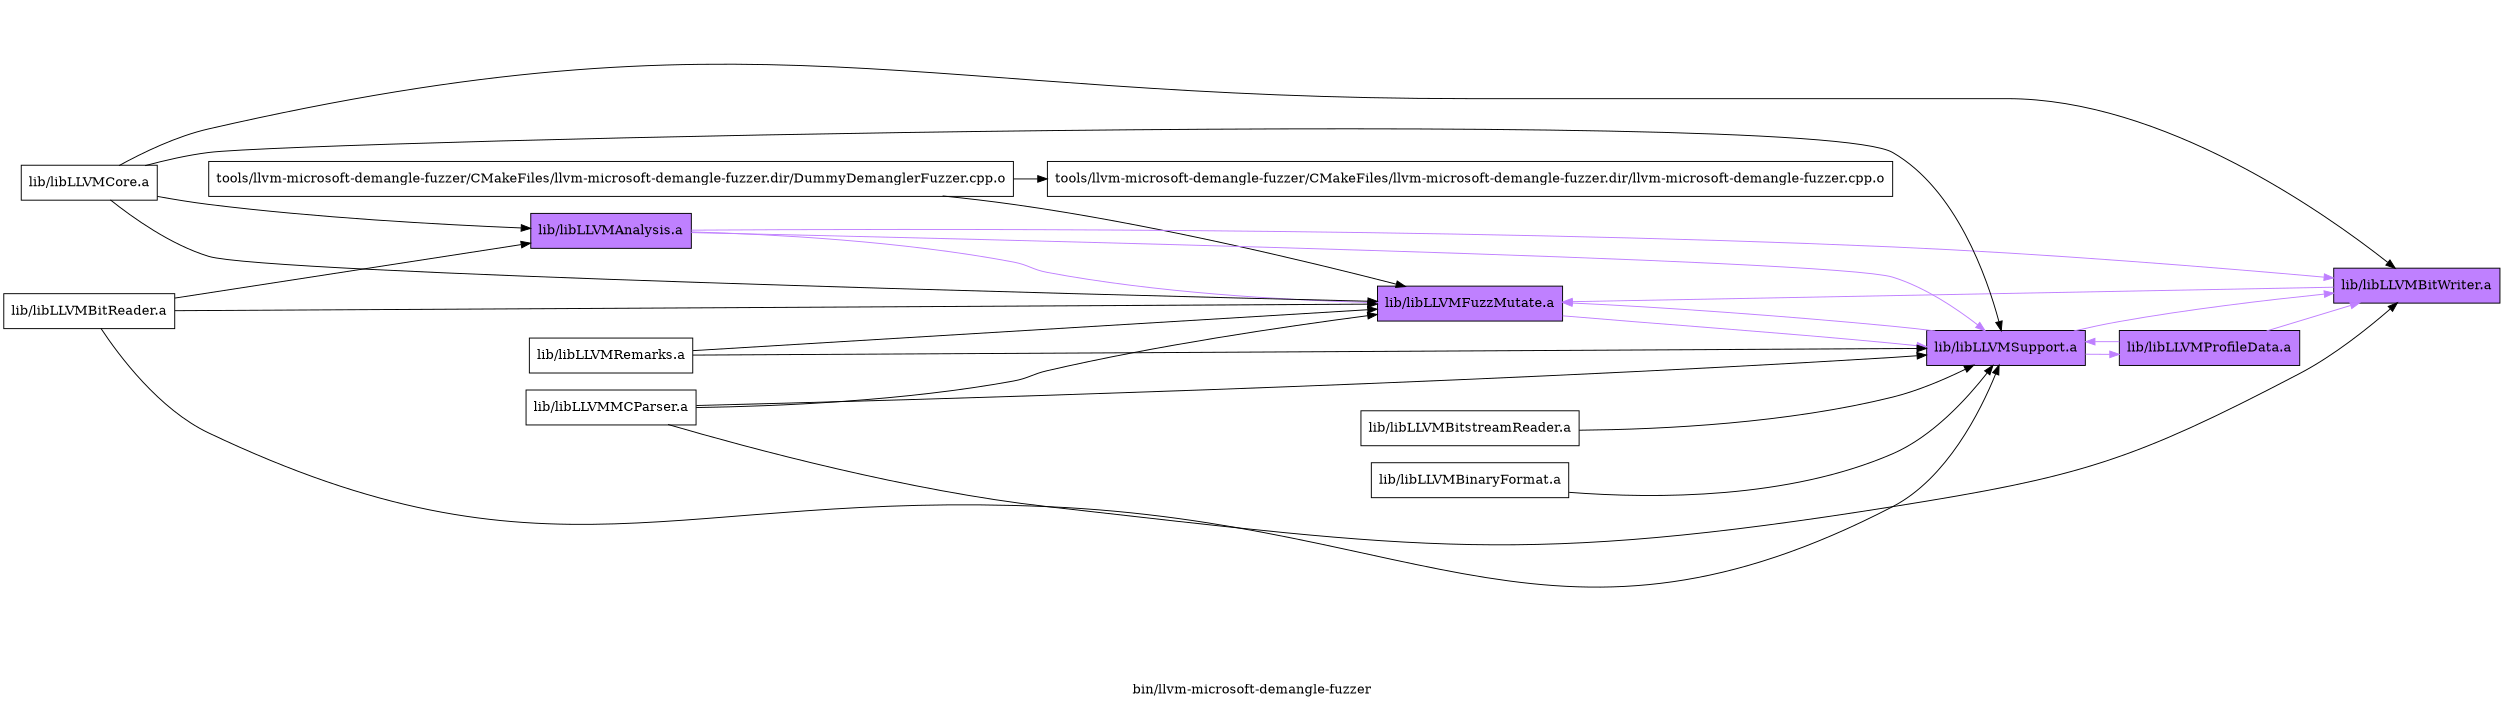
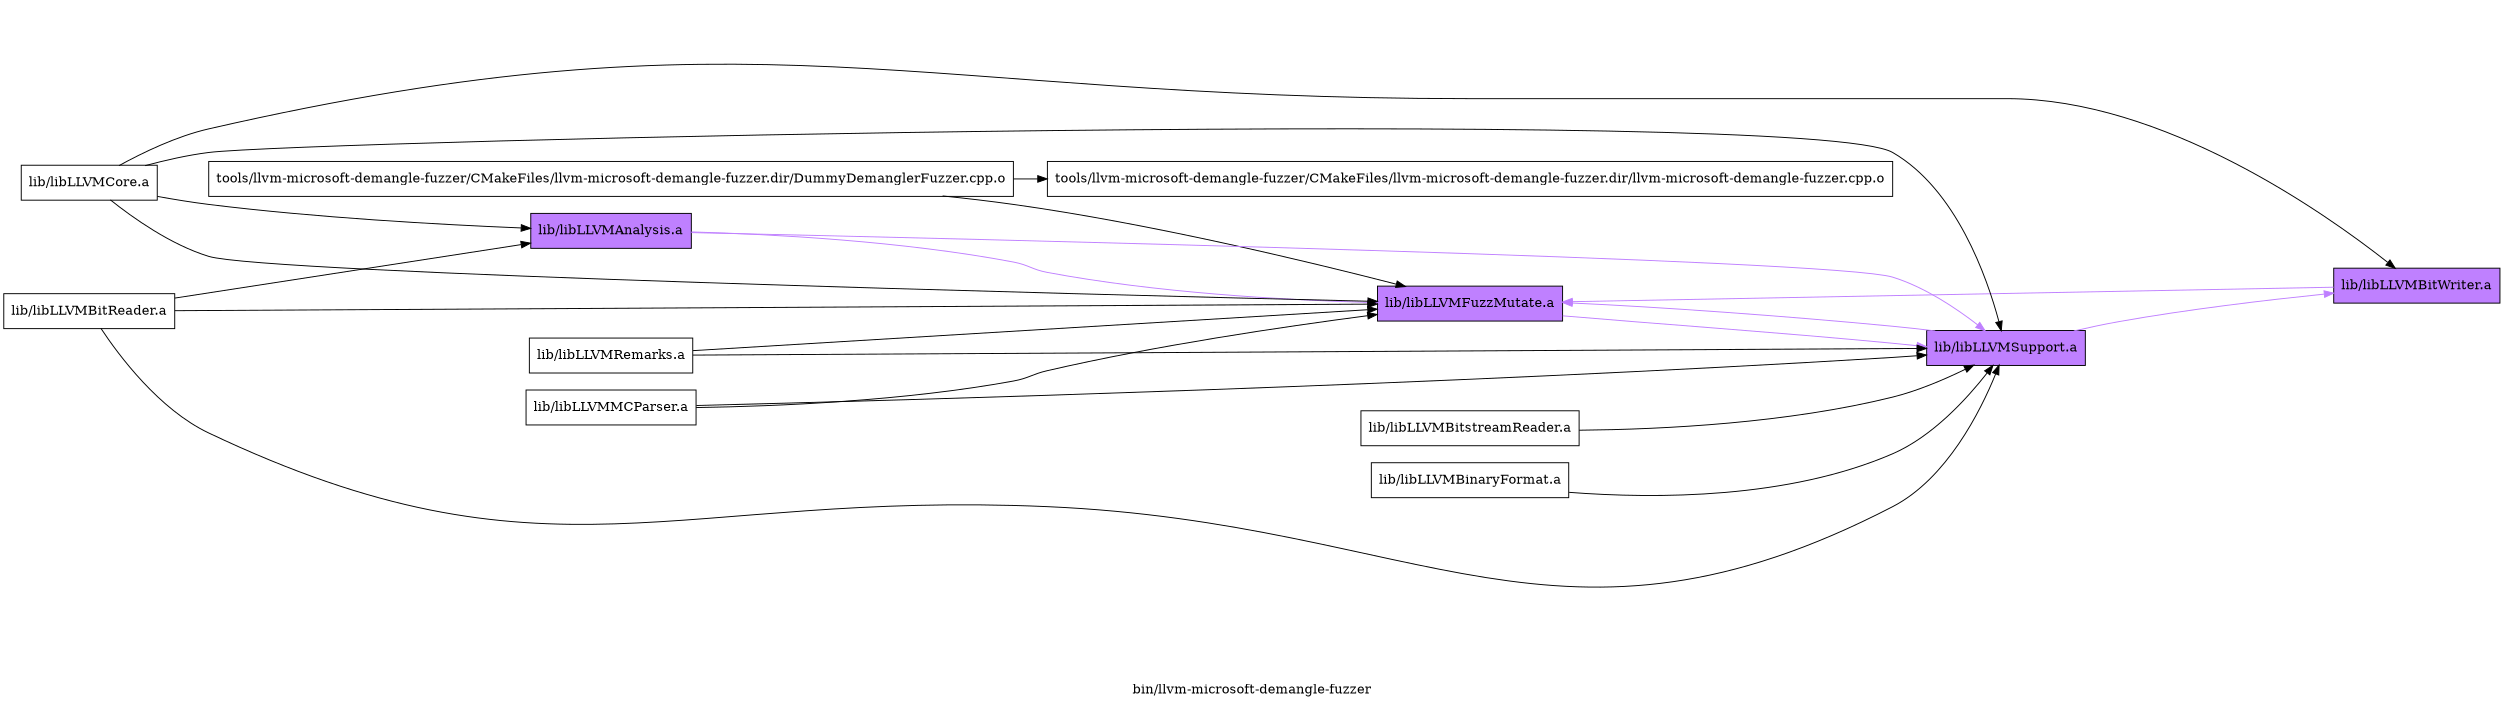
(1508, 235) -> none
(2210, 348) -> none
(1547, 544) -> none
